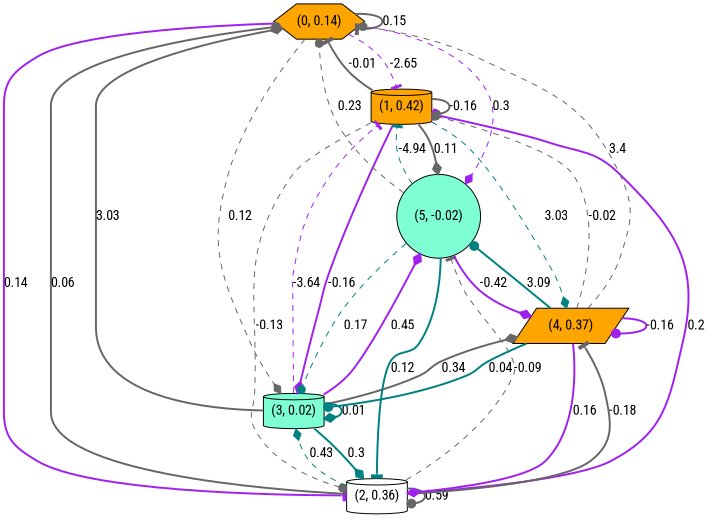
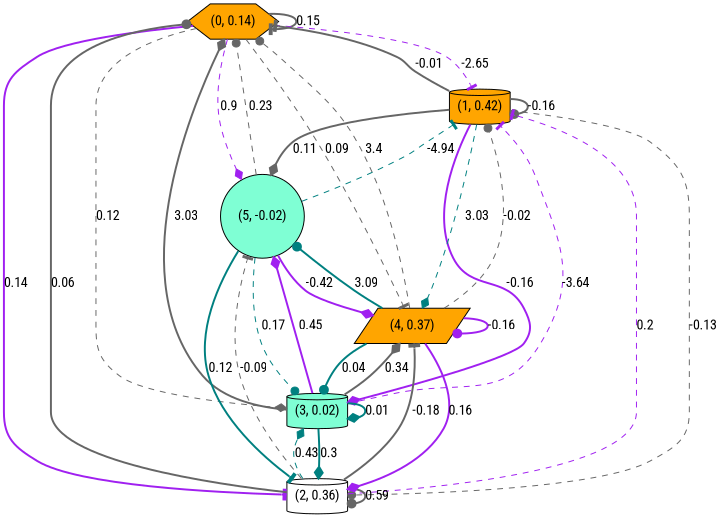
(501, 107) -> (229, 107)
none -> (332, 167)
(686, 326) -> (636, 386)
